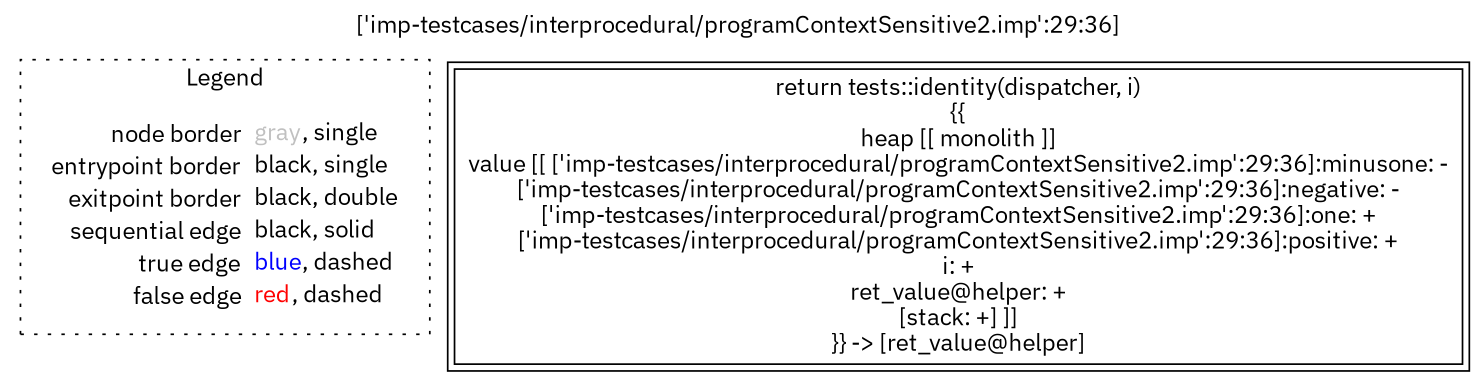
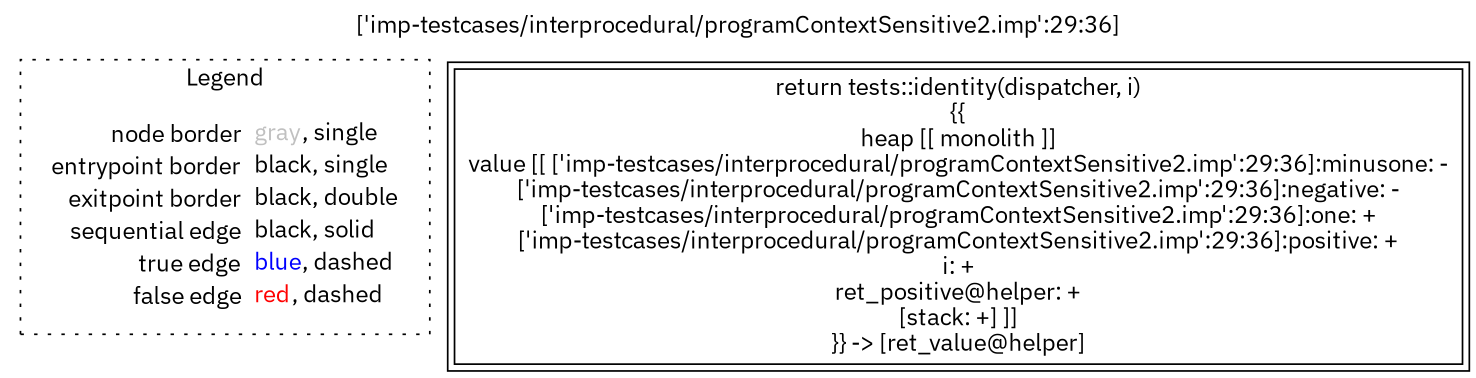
(959, 293) -> (959, 293)
